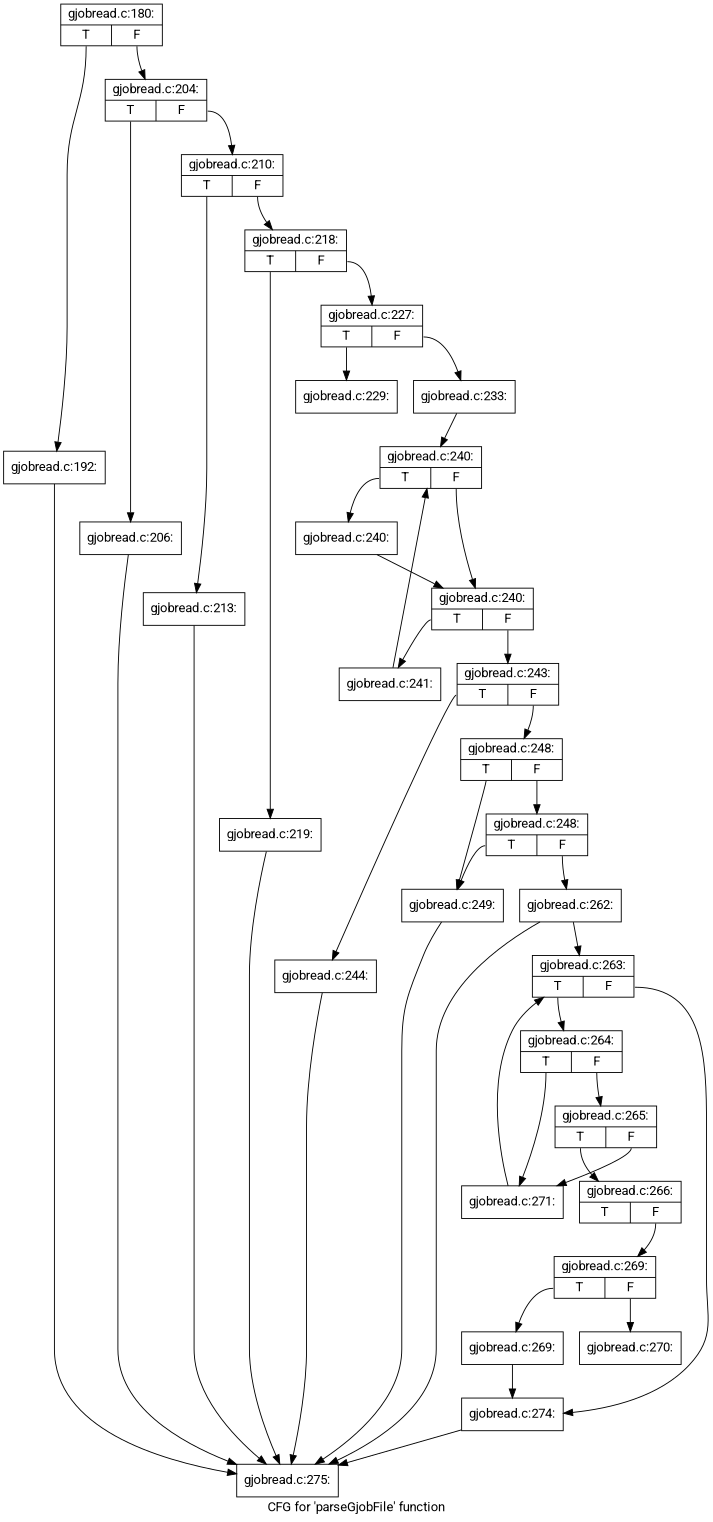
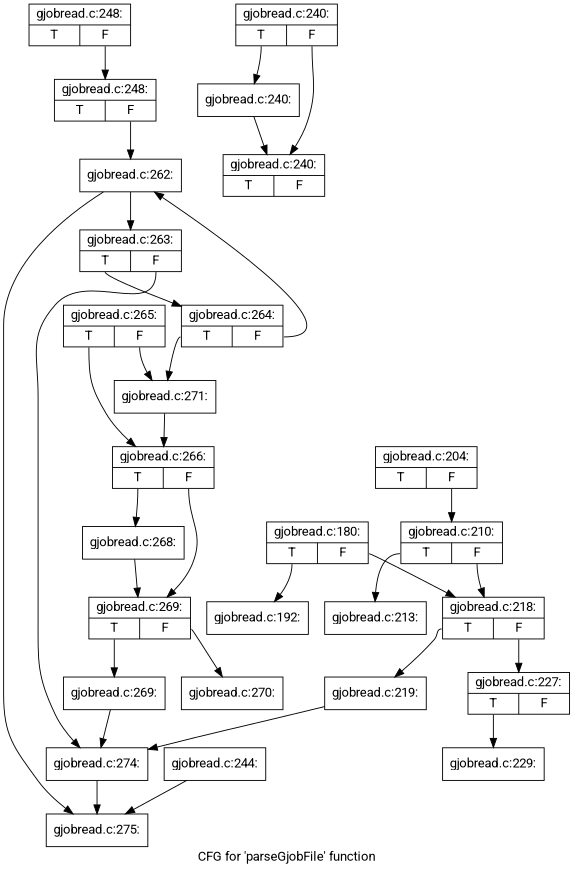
(138, 59) -> (408, 573)
(464, 397) -> none
(131, 538) -> none
none -> (133, 543)
(390, 684) -> none
(508, 684) -> none
(453, 906) -> none
(54, 1031) -> none
(194, 1053) -> none
(597, 1085) -> (252, 263)
(498, 1089) -> (164, 425)
(249, 1155) -> (241, 727)
